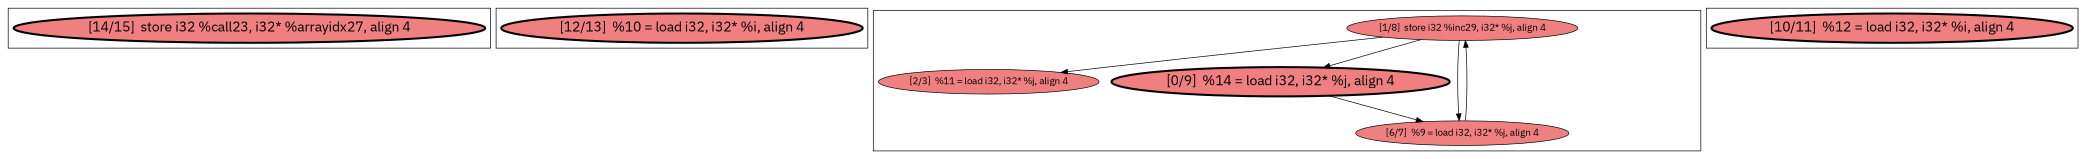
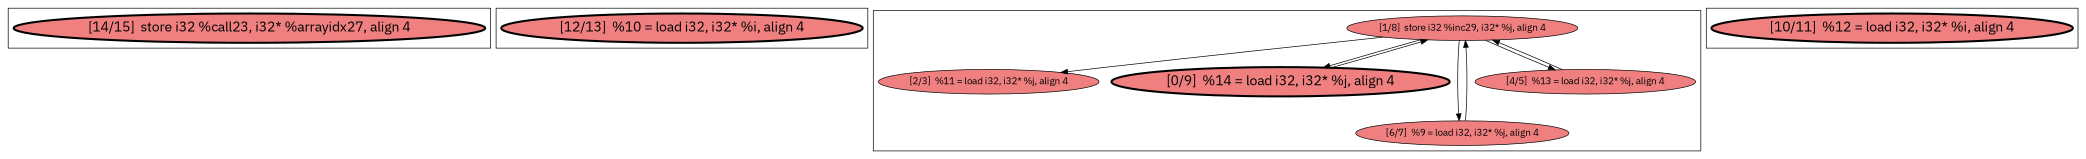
none -> (1585, 82)
(1373, 108) -> (1376, 55)
